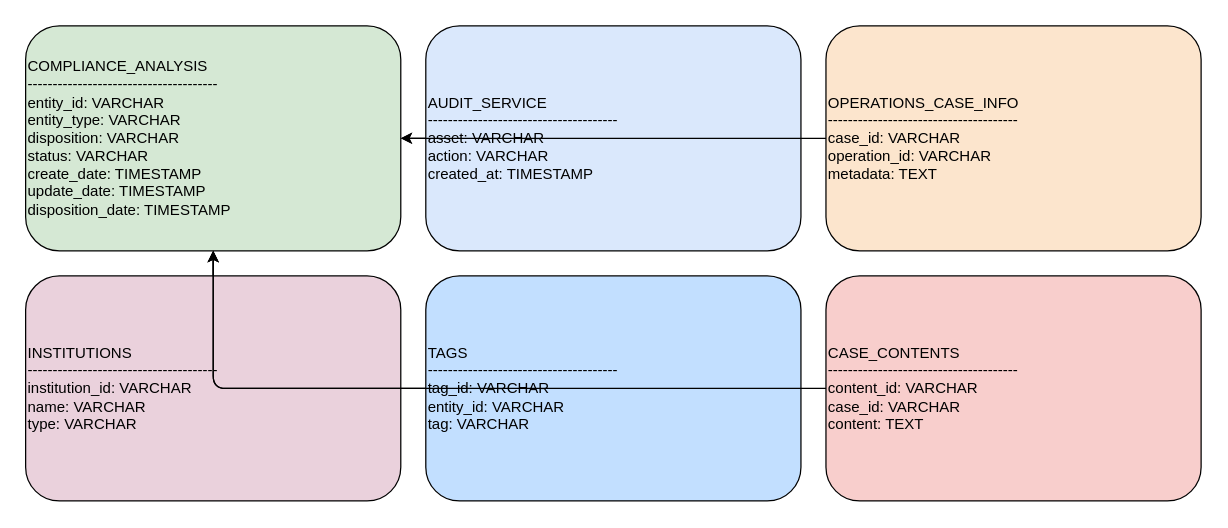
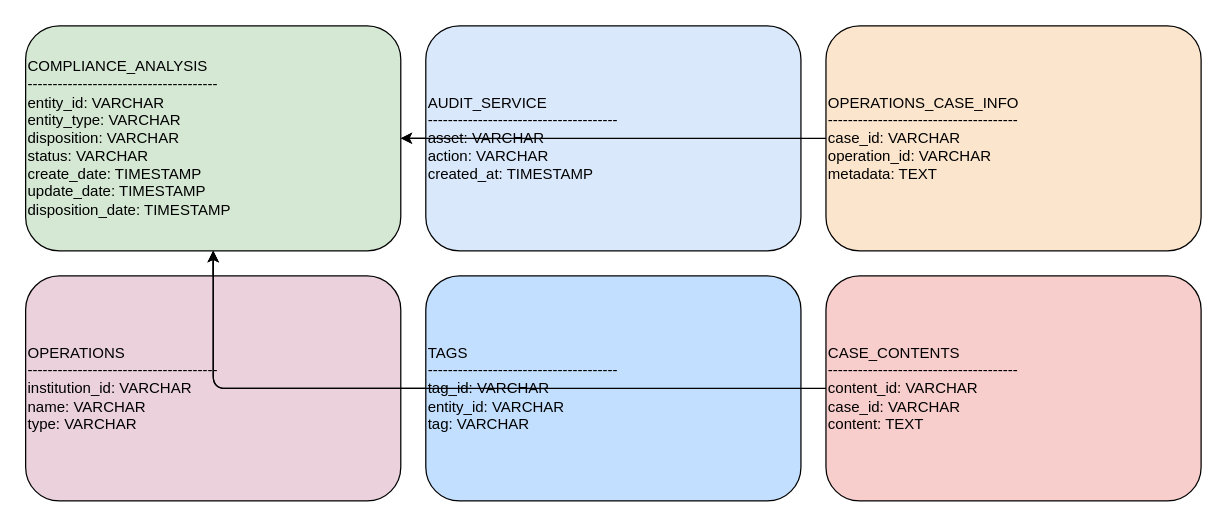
(188, 388) -> (188, 388)
